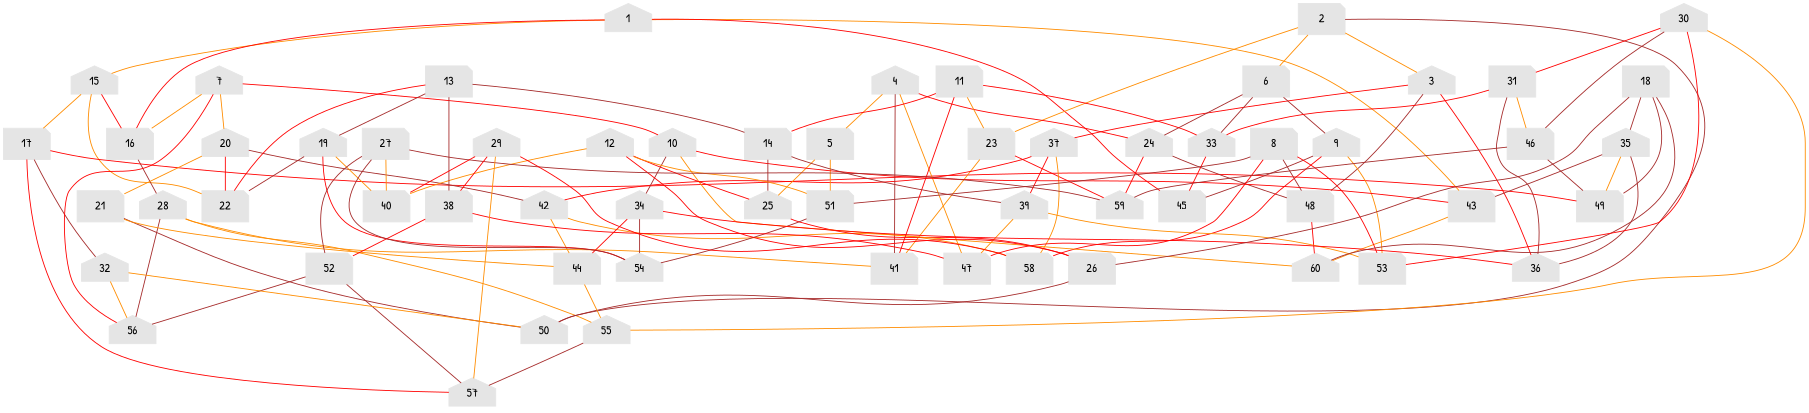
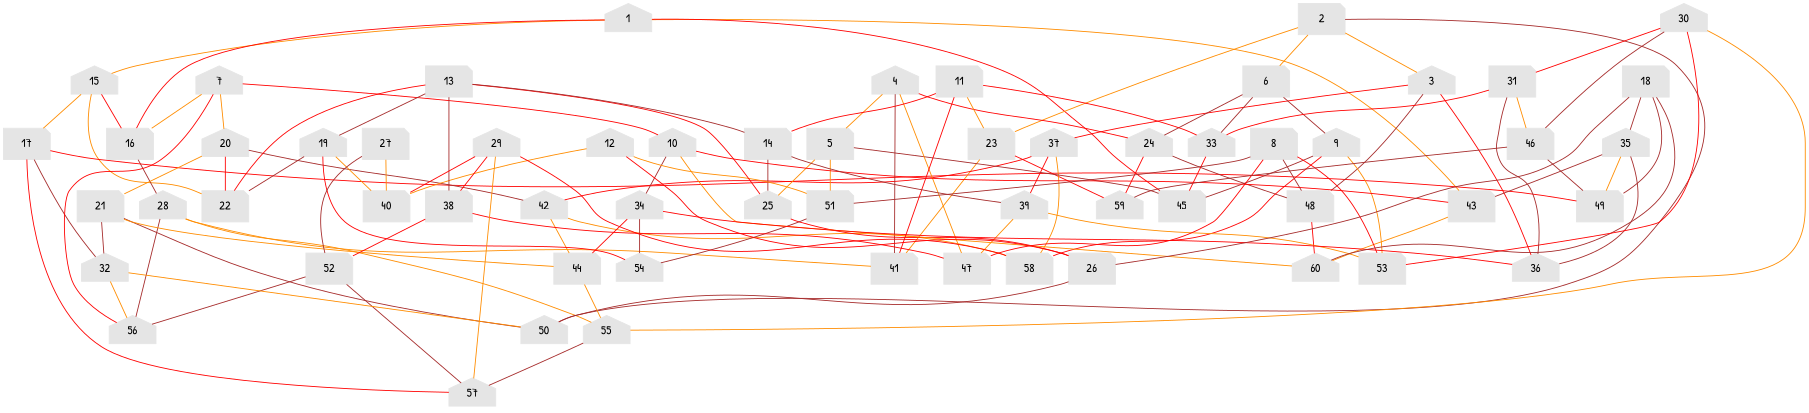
none -> (1014, 169)
(755, 173) -> none
(720, 189) -> (694, 124)
none -> (103, 238)
(454, 247) -> none
